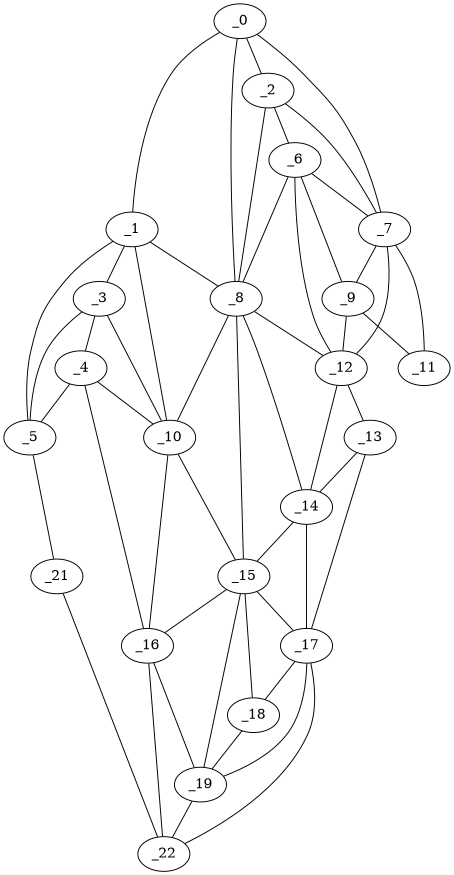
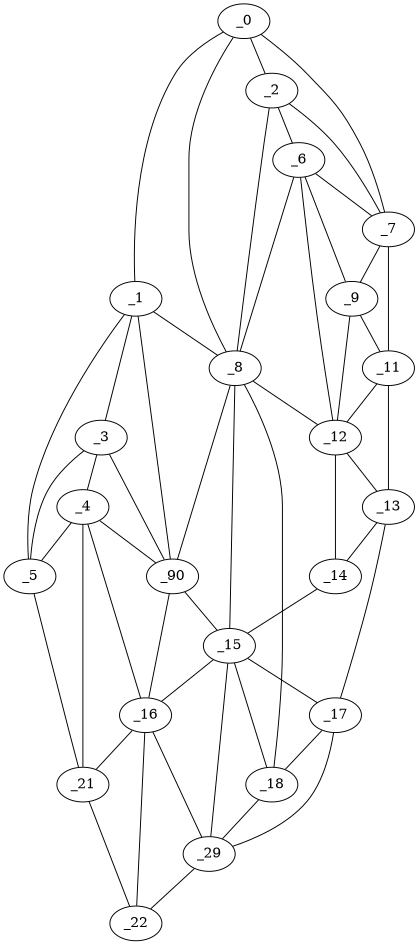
(386, 305) -> (362, 403)
(275, 402) -> (282, 573)
(170, 438) -> (173, 576)
none -> (388, 438)
(307, 576) -> none
none -> (83, 646)
none -> (114, 750)
(281, 774) -> none
(200, 785) -> (209, 854)
